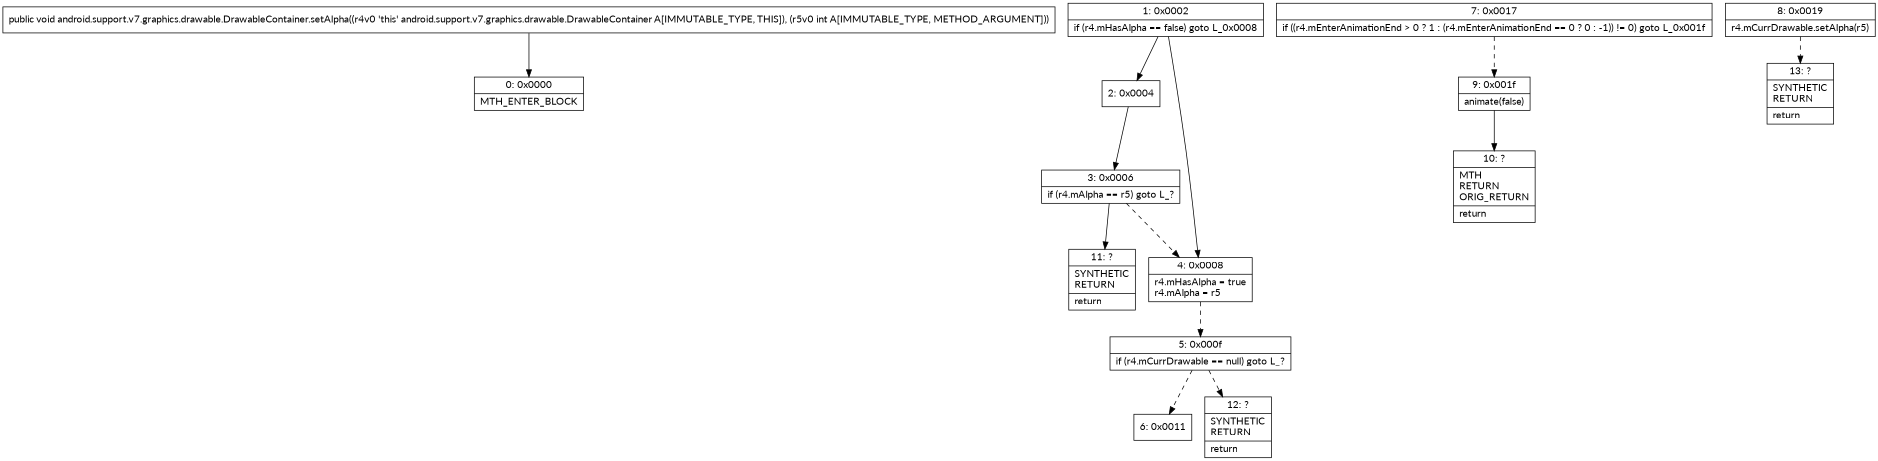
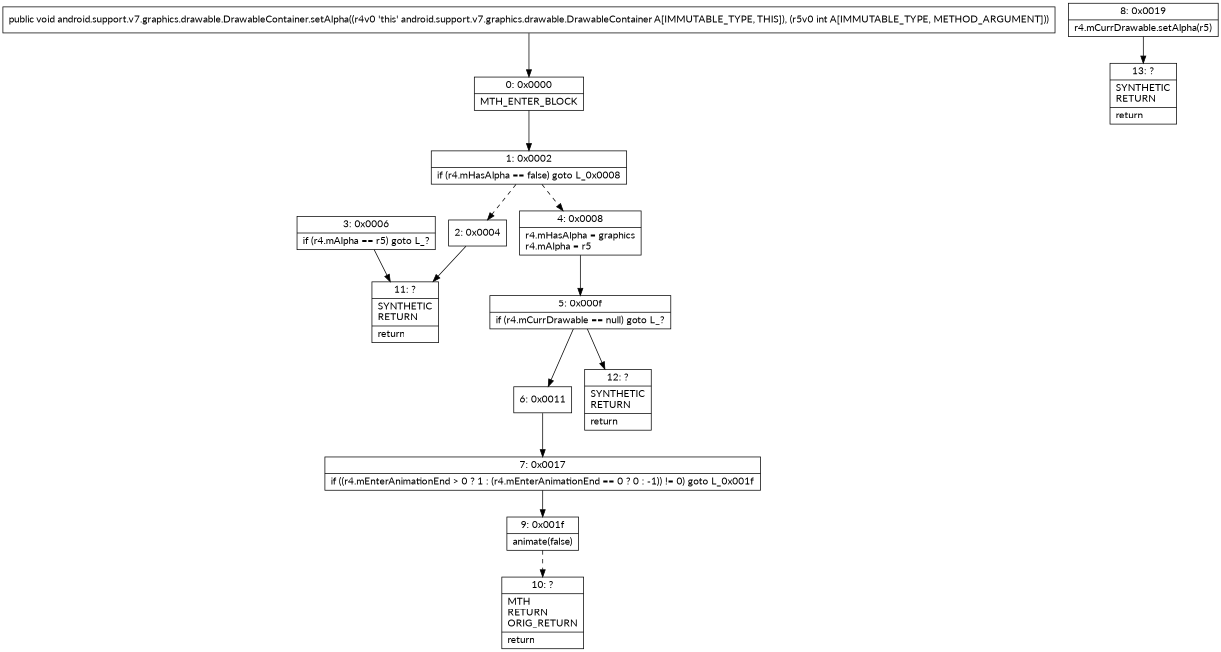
(1800, 46) -> (1143, 46)
(1494, 53) -> (543, 500)
(1149, 55) -> (504, 199)
none -> (529, 127)
(1494, 127) -> (543, 560)
(1122, 135) -> (452, 261)
(1185, 143) -> (550, 195)
(1150, 228) -> none
(1200, 282) -> (580, 236)
(1200, 316) -> (580, 272)
(1214, 380) -> (595, 346)
(1182, 389) -> (562, 354)
none -> (543, 431)
